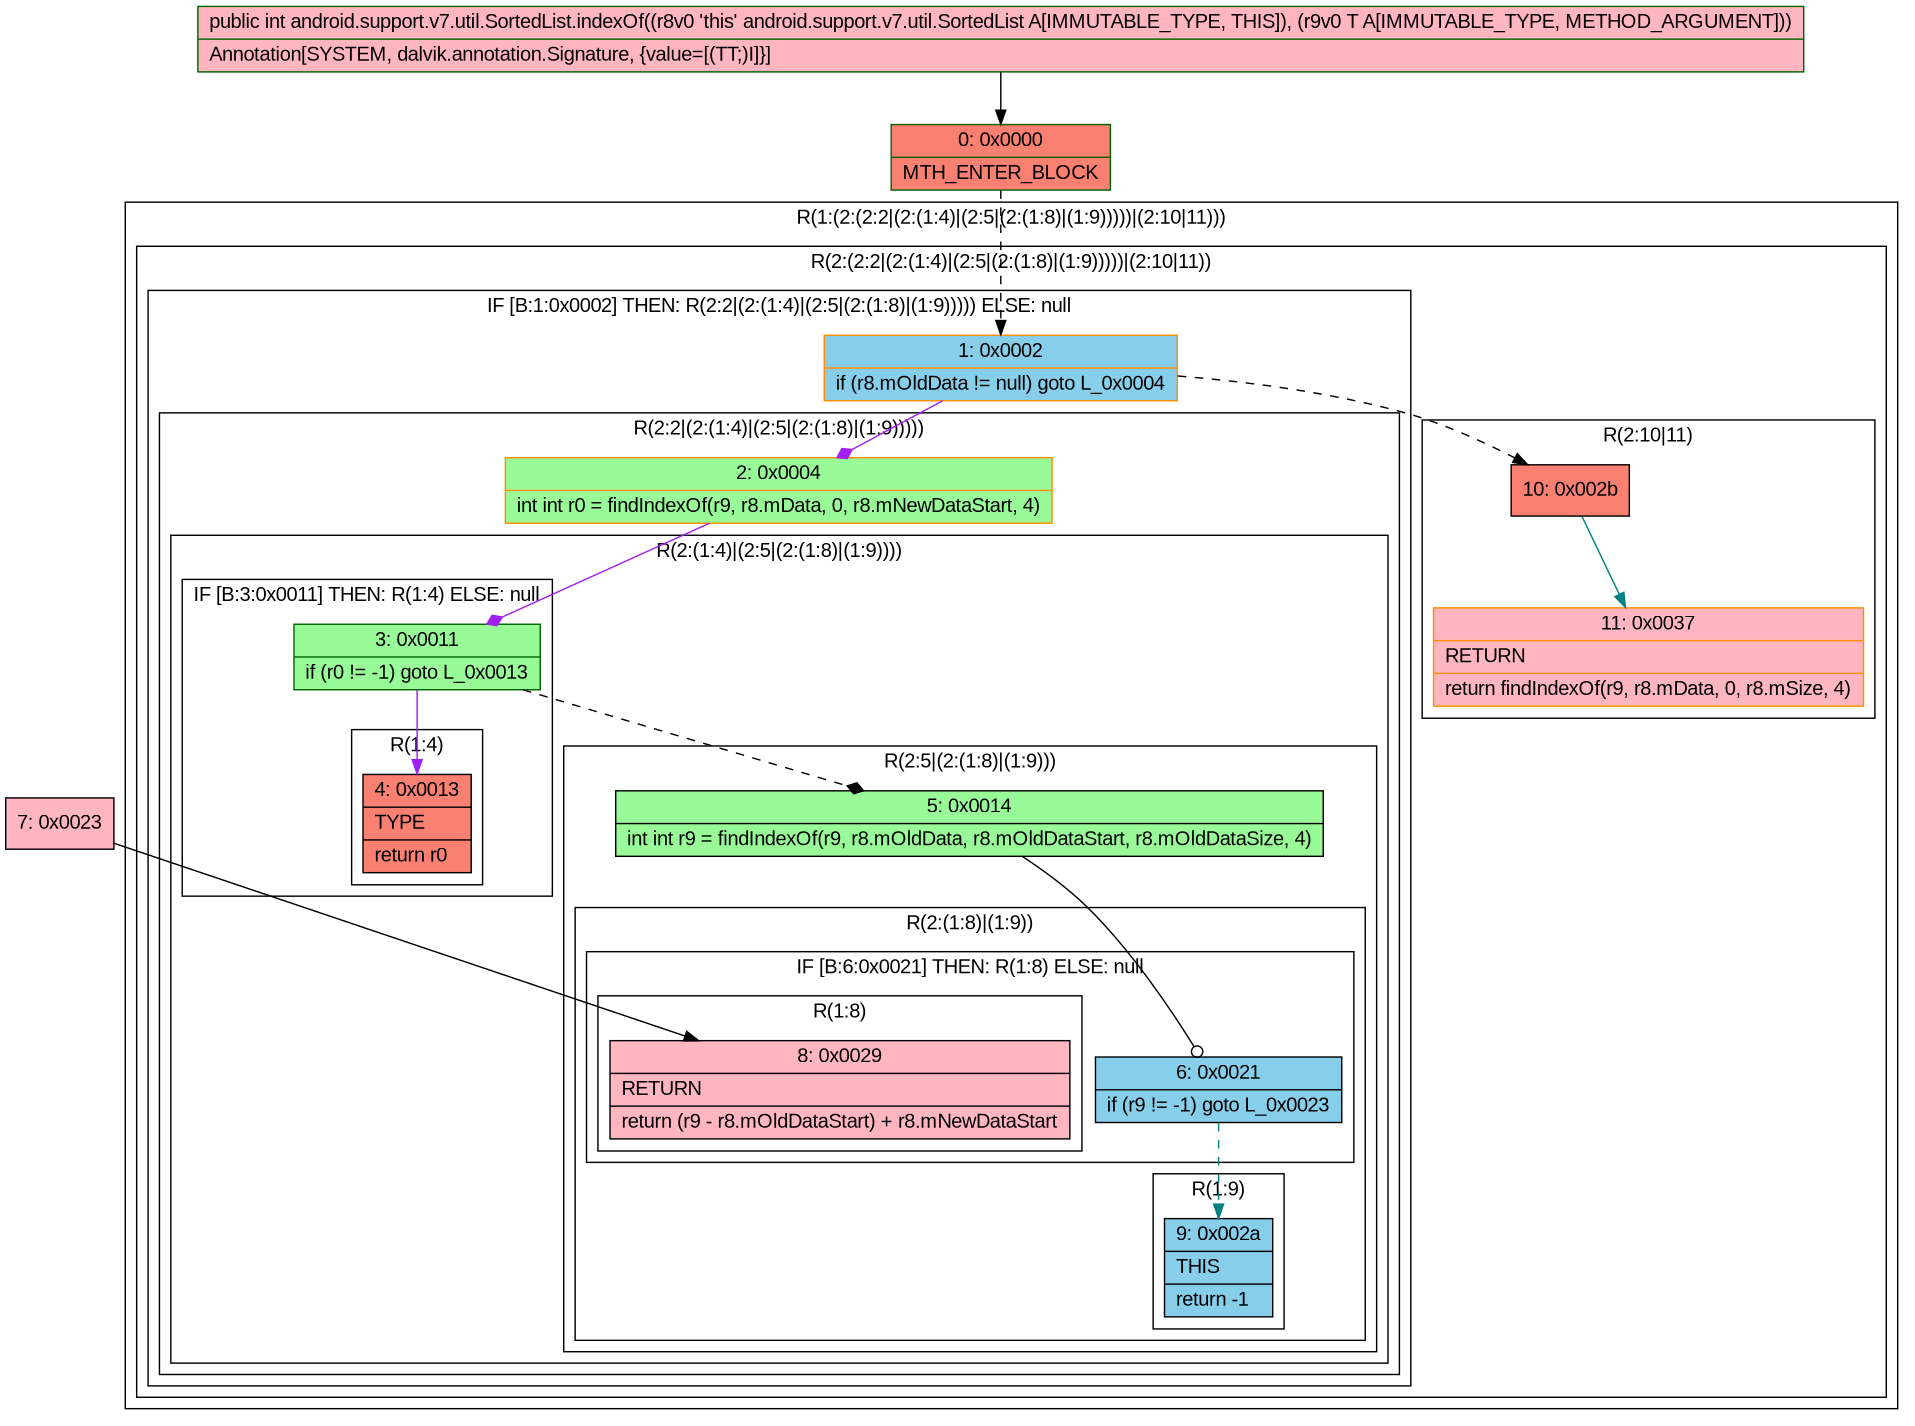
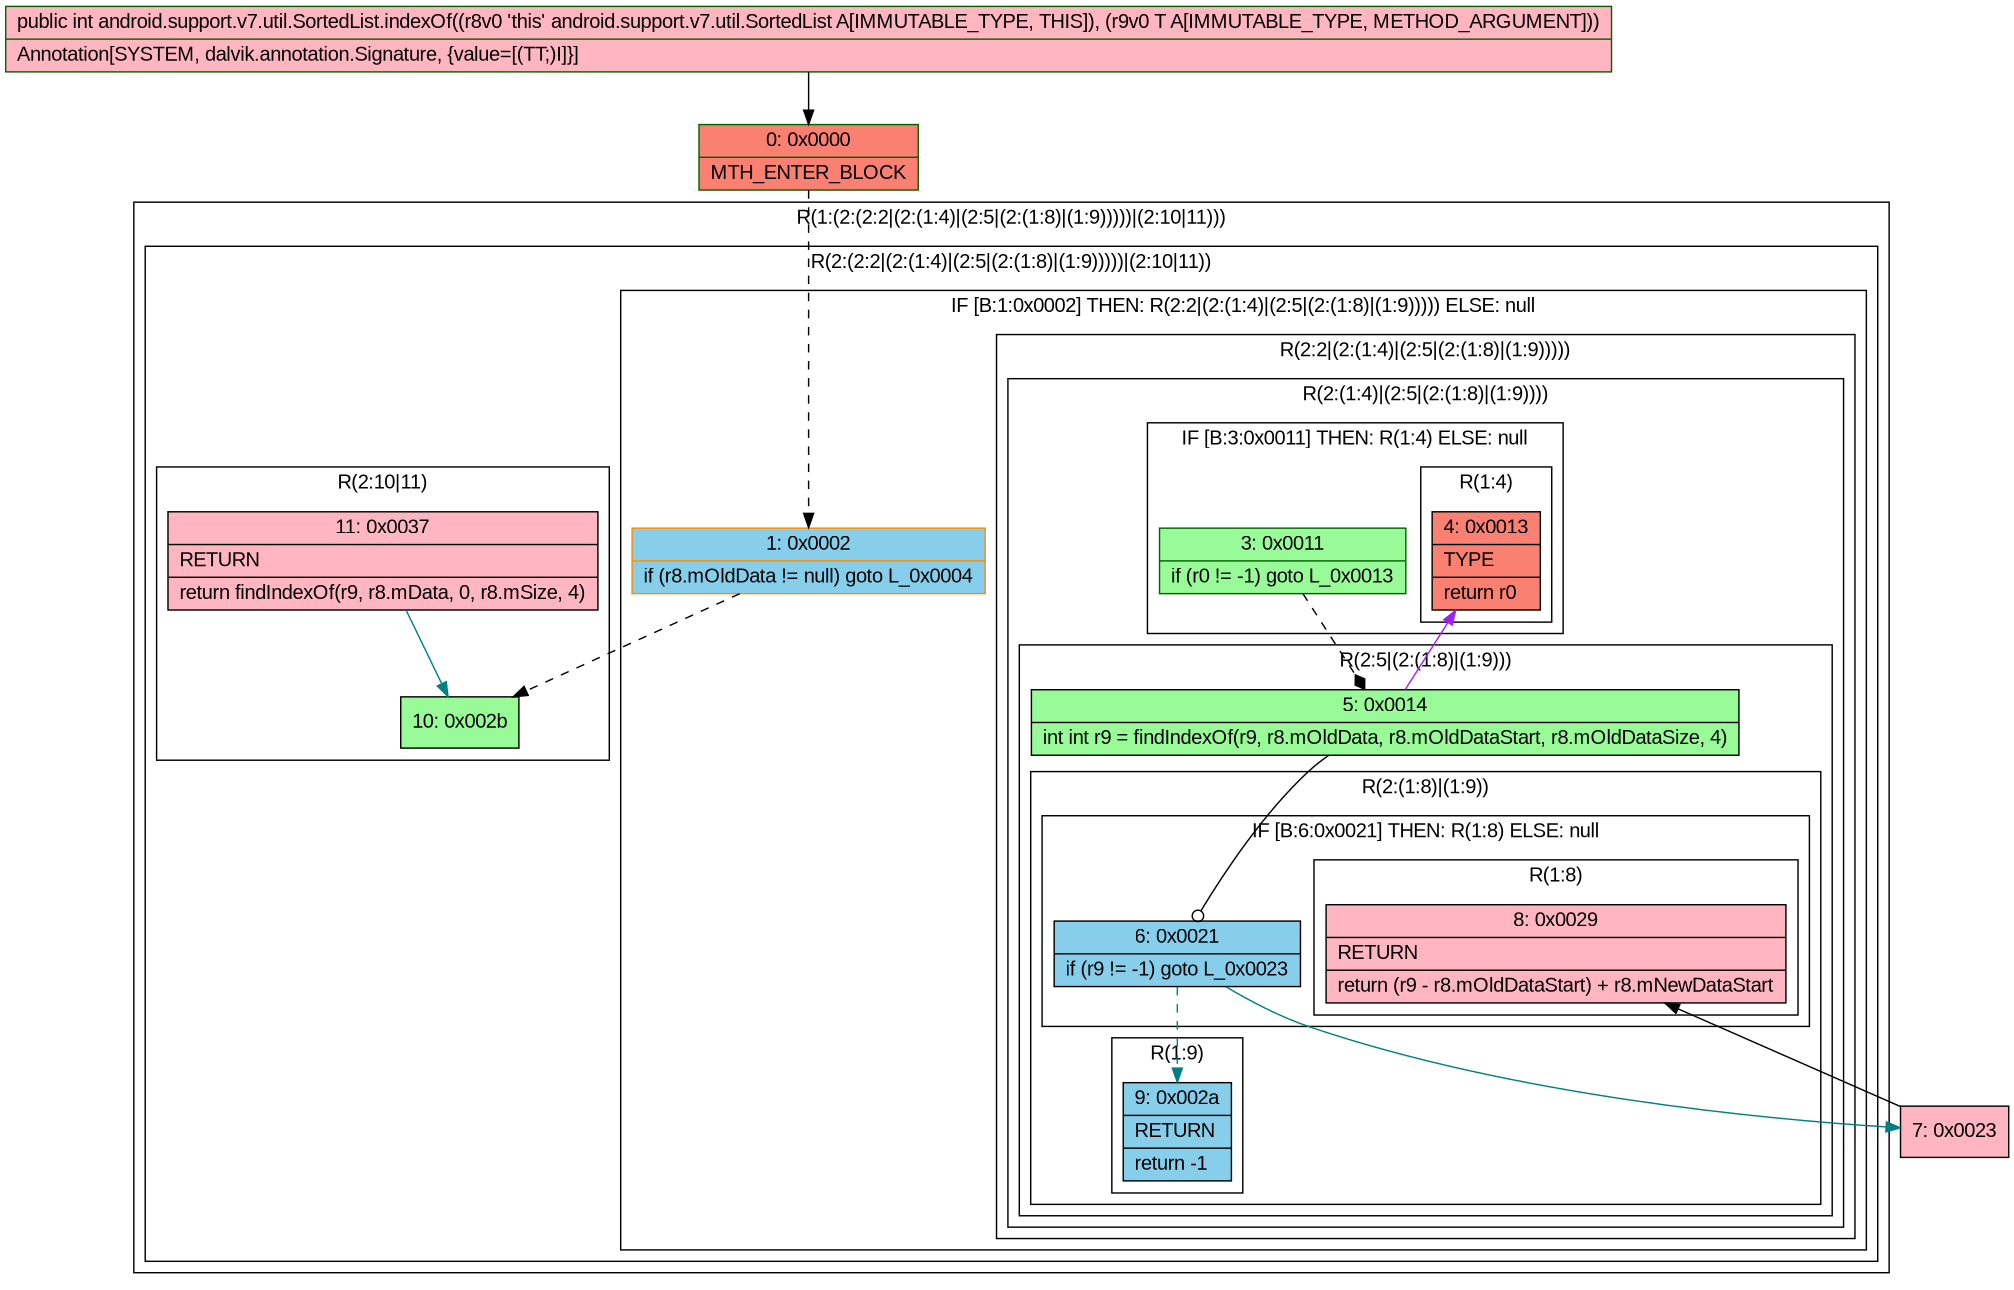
(779, 490) -> none
(1570, 490) -> (460, 722)
(1601, 556) -> (424, 647)
(1649, 657) -> (383, 561)
(417, 720) -> (1426, 656)
none -> (1549, 1087)
(1198, 1267) -> (1175, 1131)
